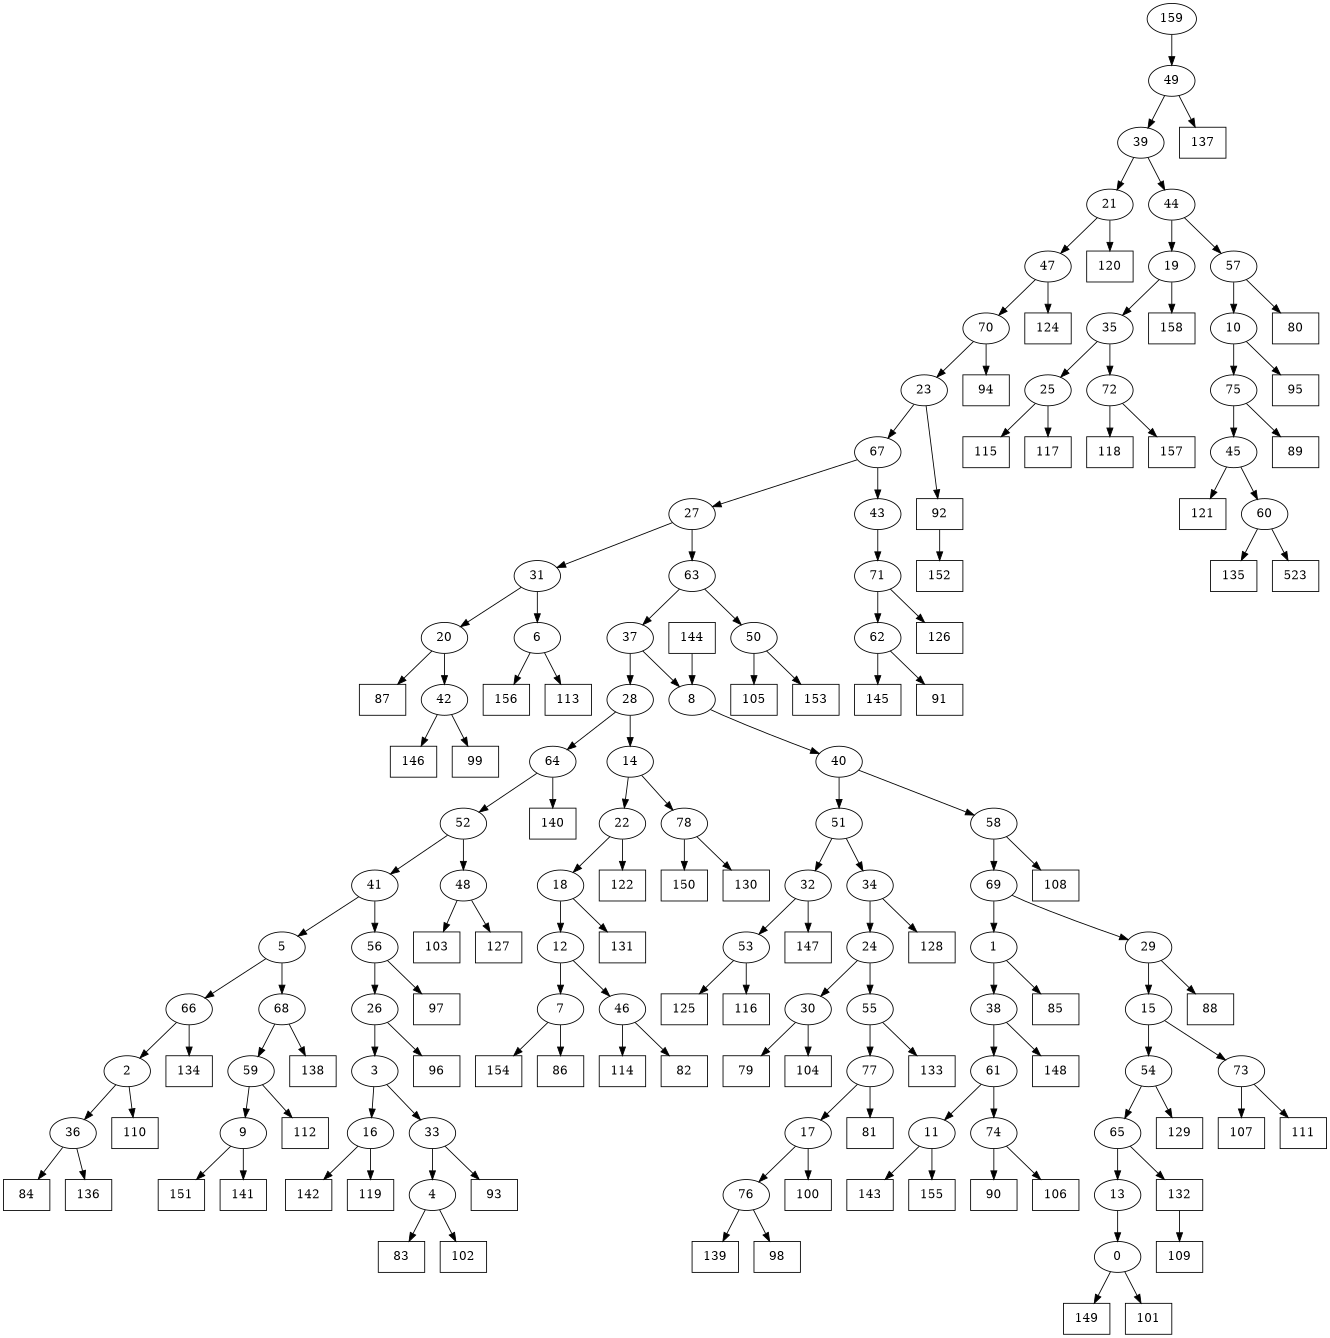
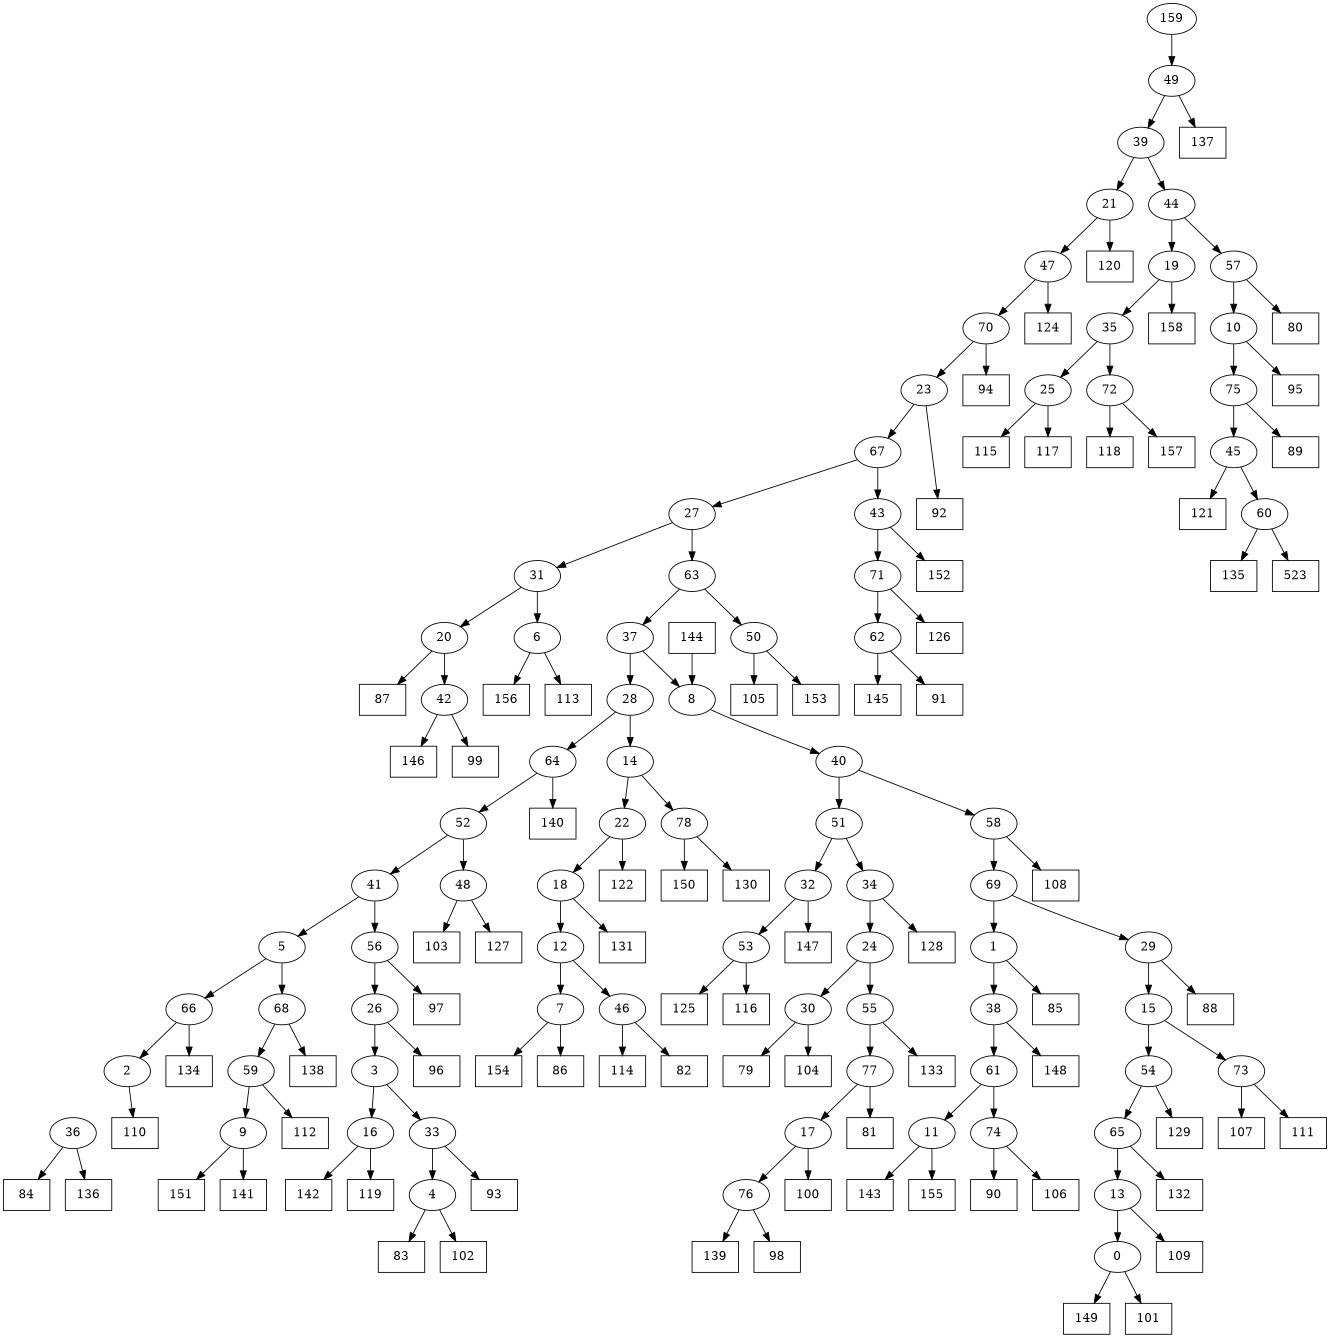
(940, 541) -> (904, 541)
(103, 1099) -> none
(1180, 1222) -> (1144, 1222)
